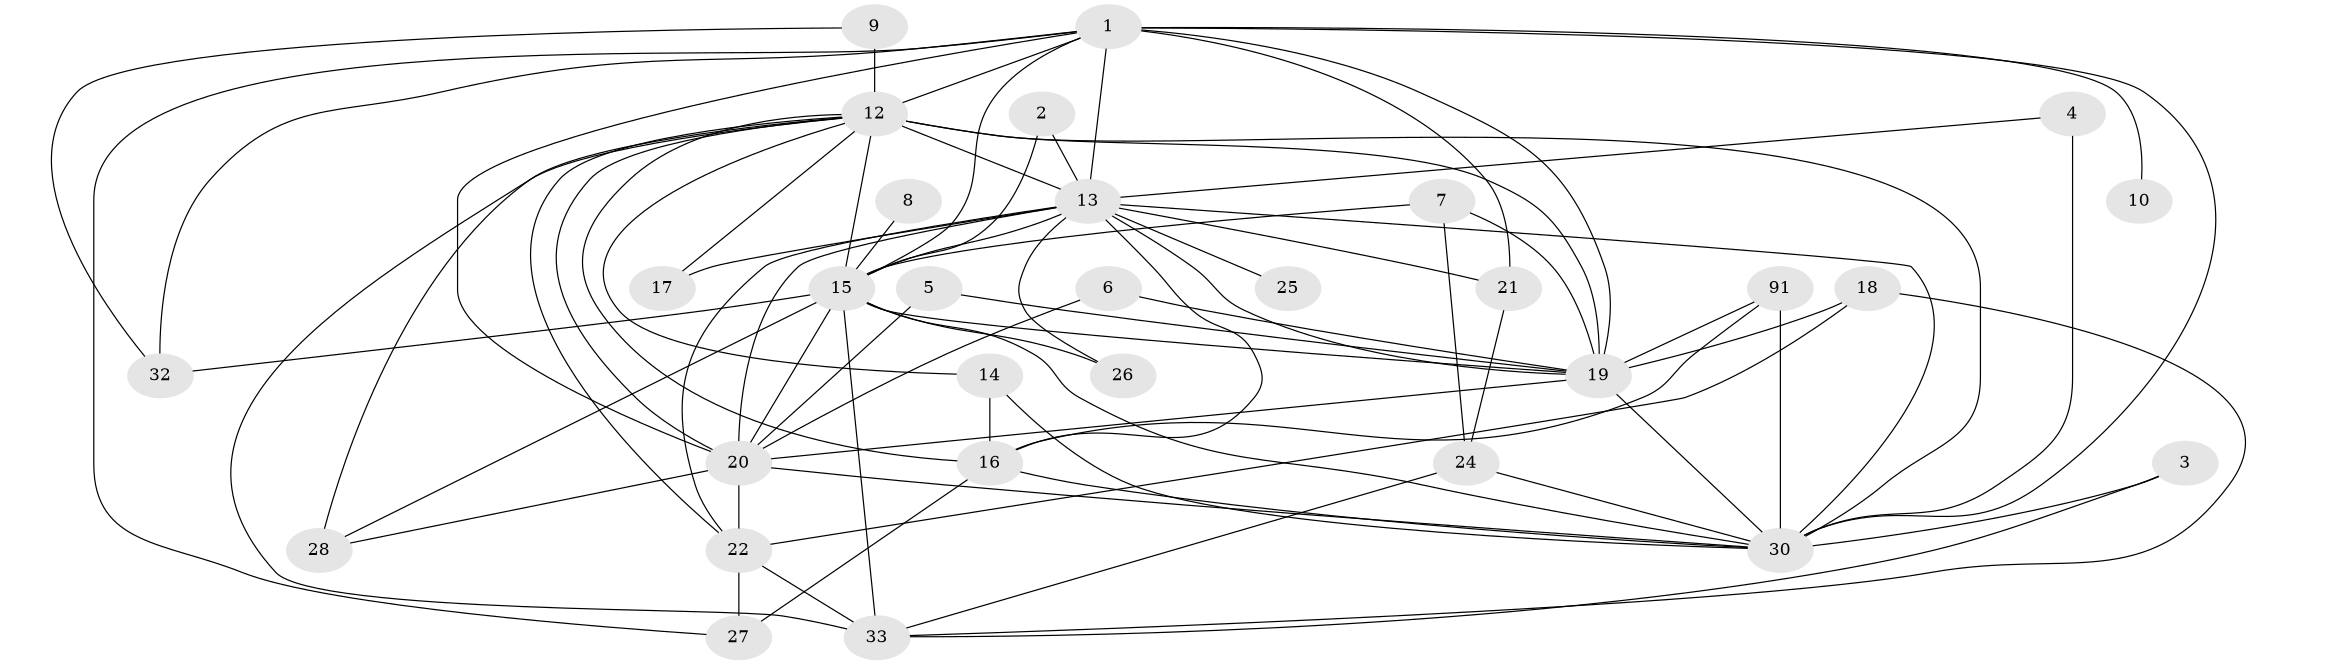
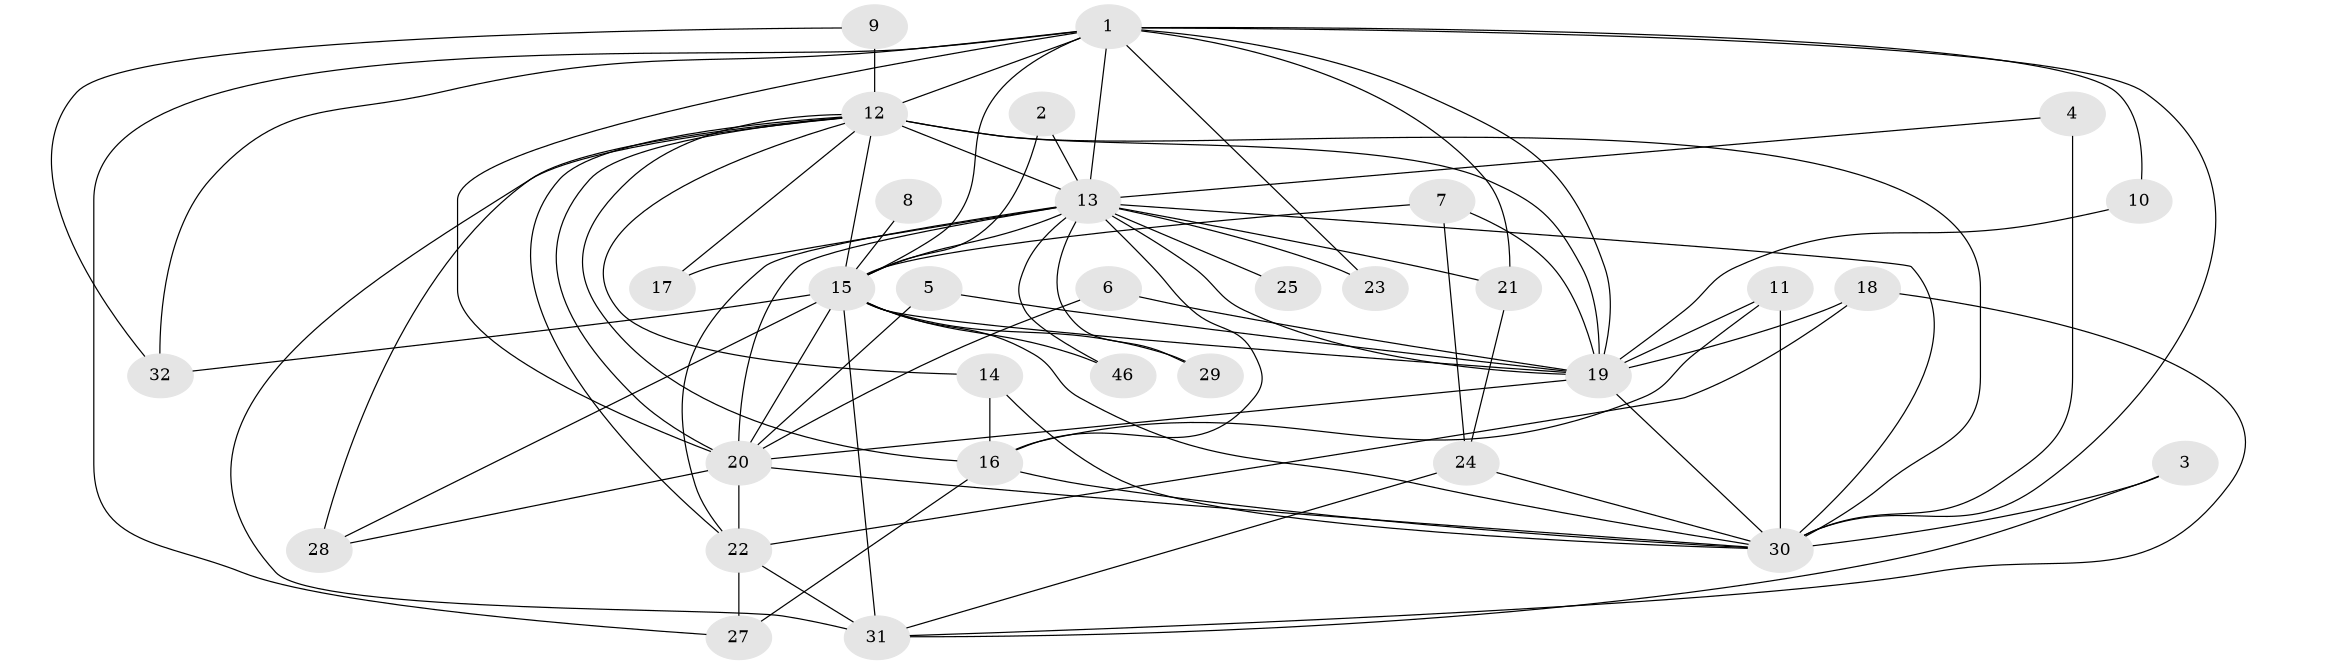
none -> (1847, 236)
none -> (1375, 289)
(1780, 289) -> (1780, 289)
(1123, 376) -> (1123, 376)
none -> (1211, 376)
(877, 638) -> (877, 638)
